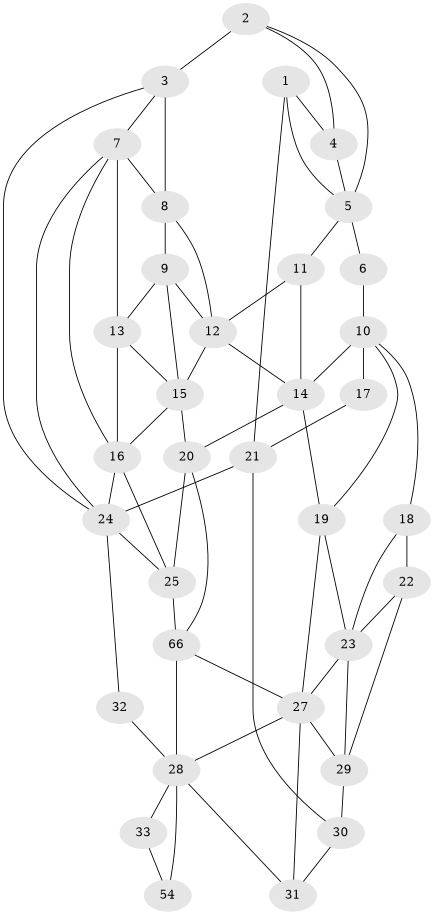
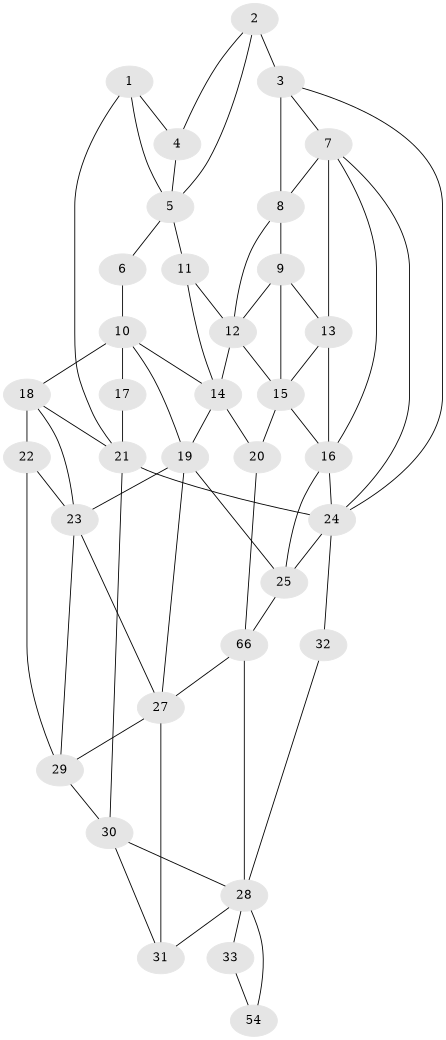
none -> (75, 426)
(180, 520) -> (235, 520)
(239, 739) -> (177, 864)
